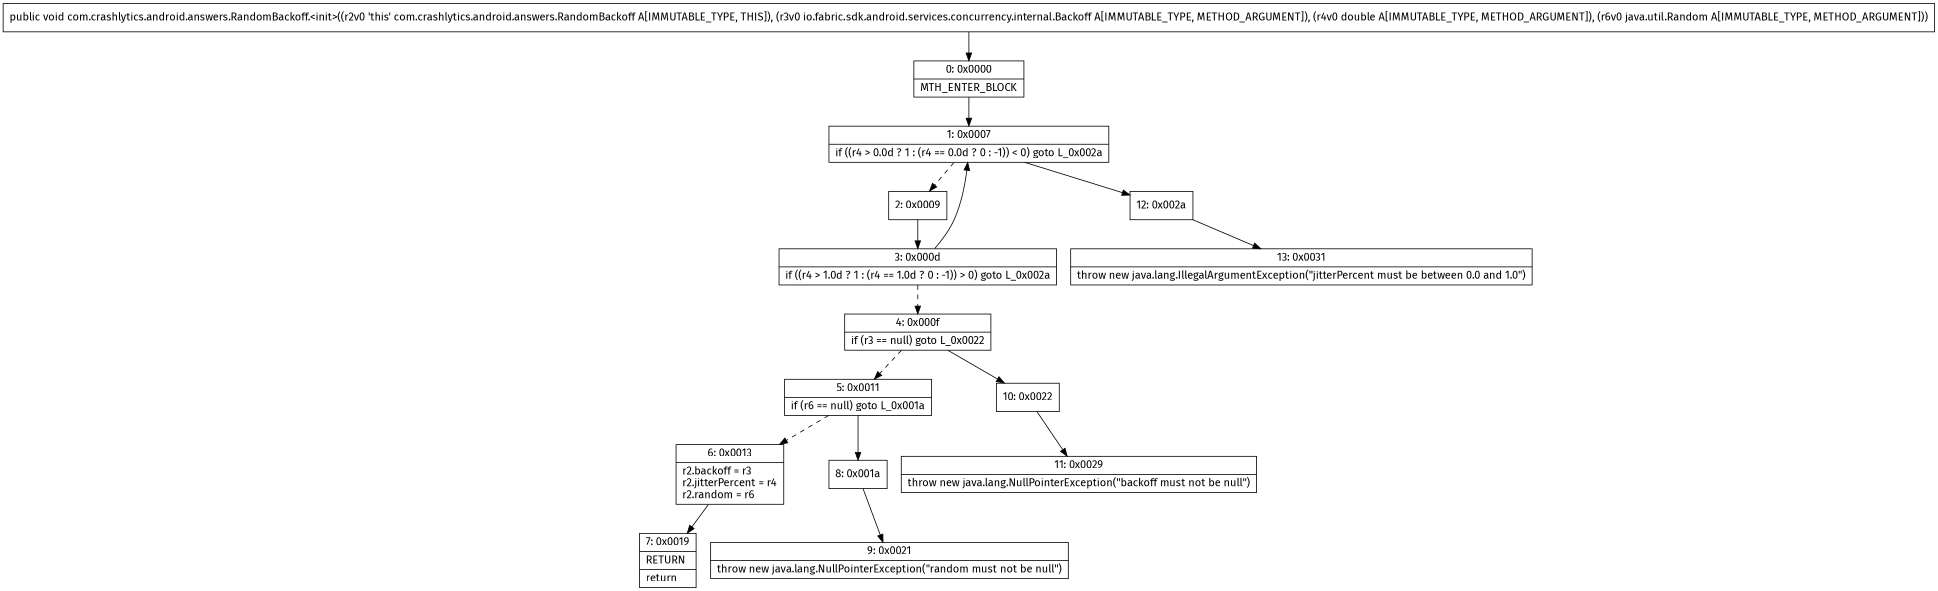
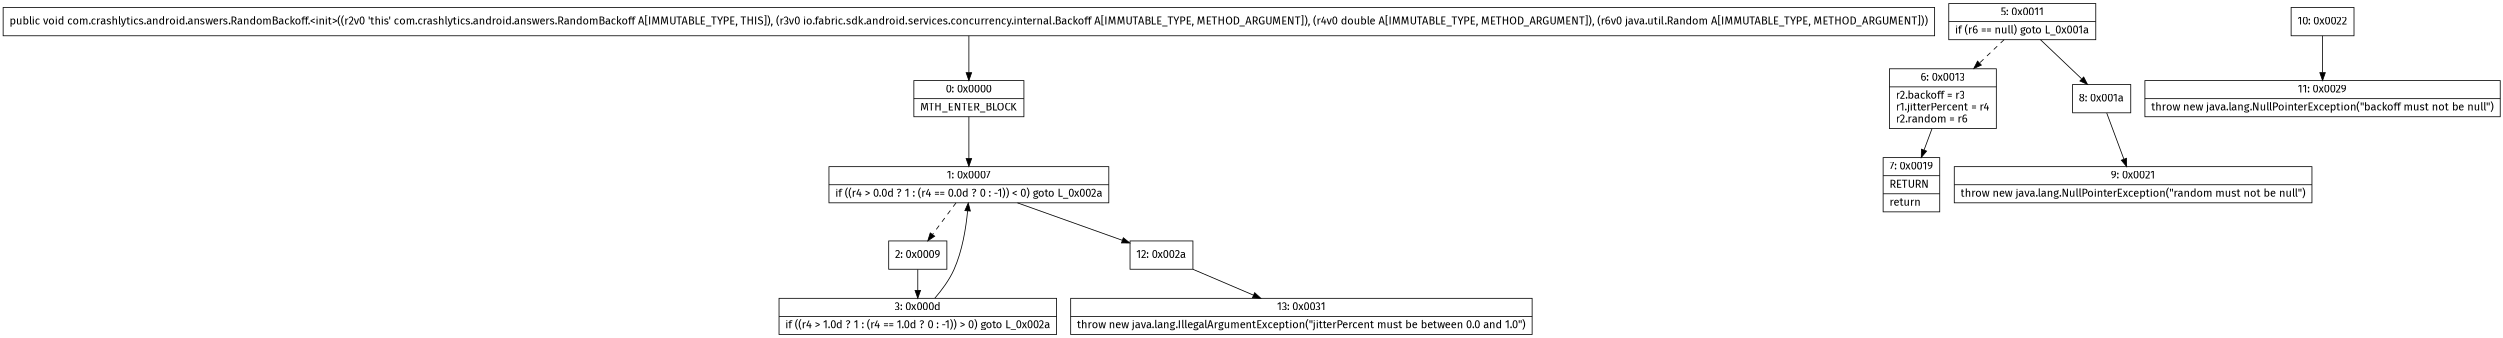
(918, 332) -> none
(730, 483) -> (1943, 107)
